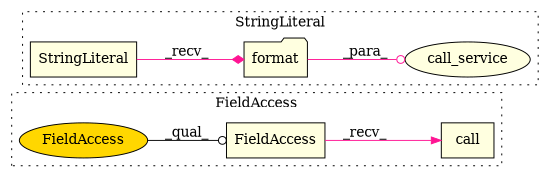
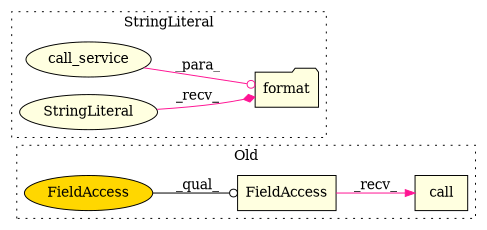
(84, 59) -> (89, 112)
(352, 59) -> (195, 76)
(257, 104) -> (246, 156)
